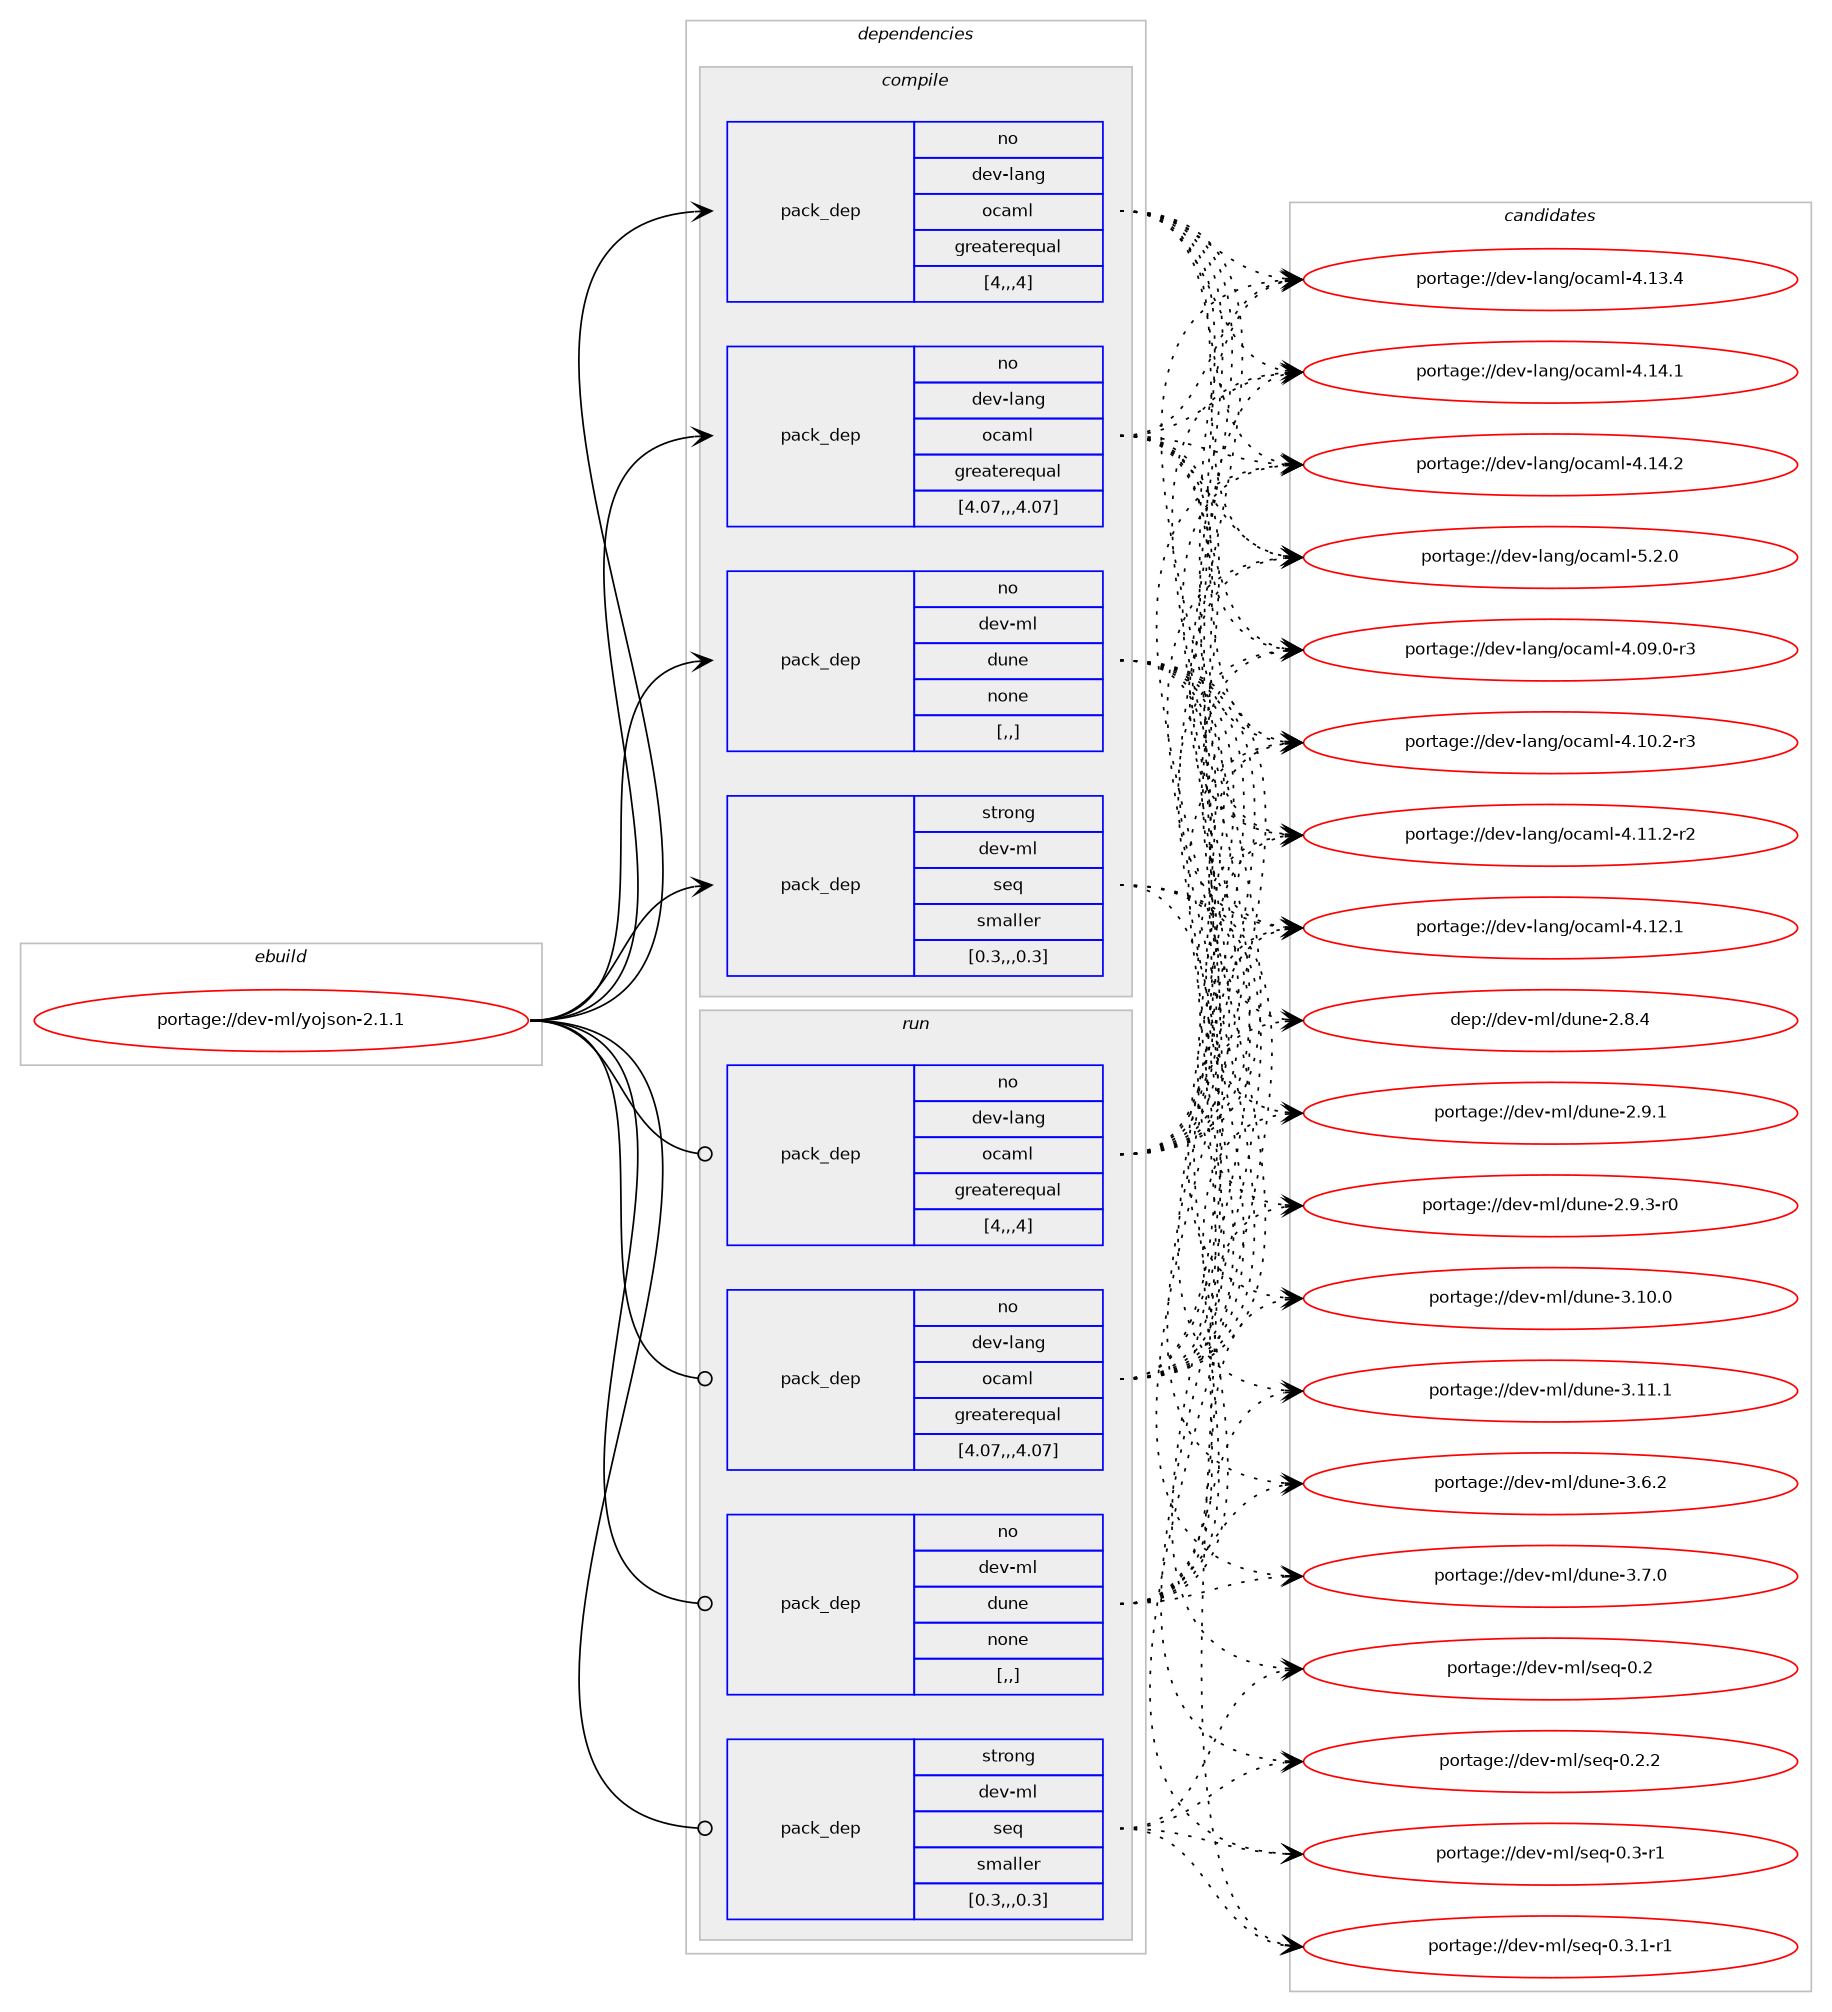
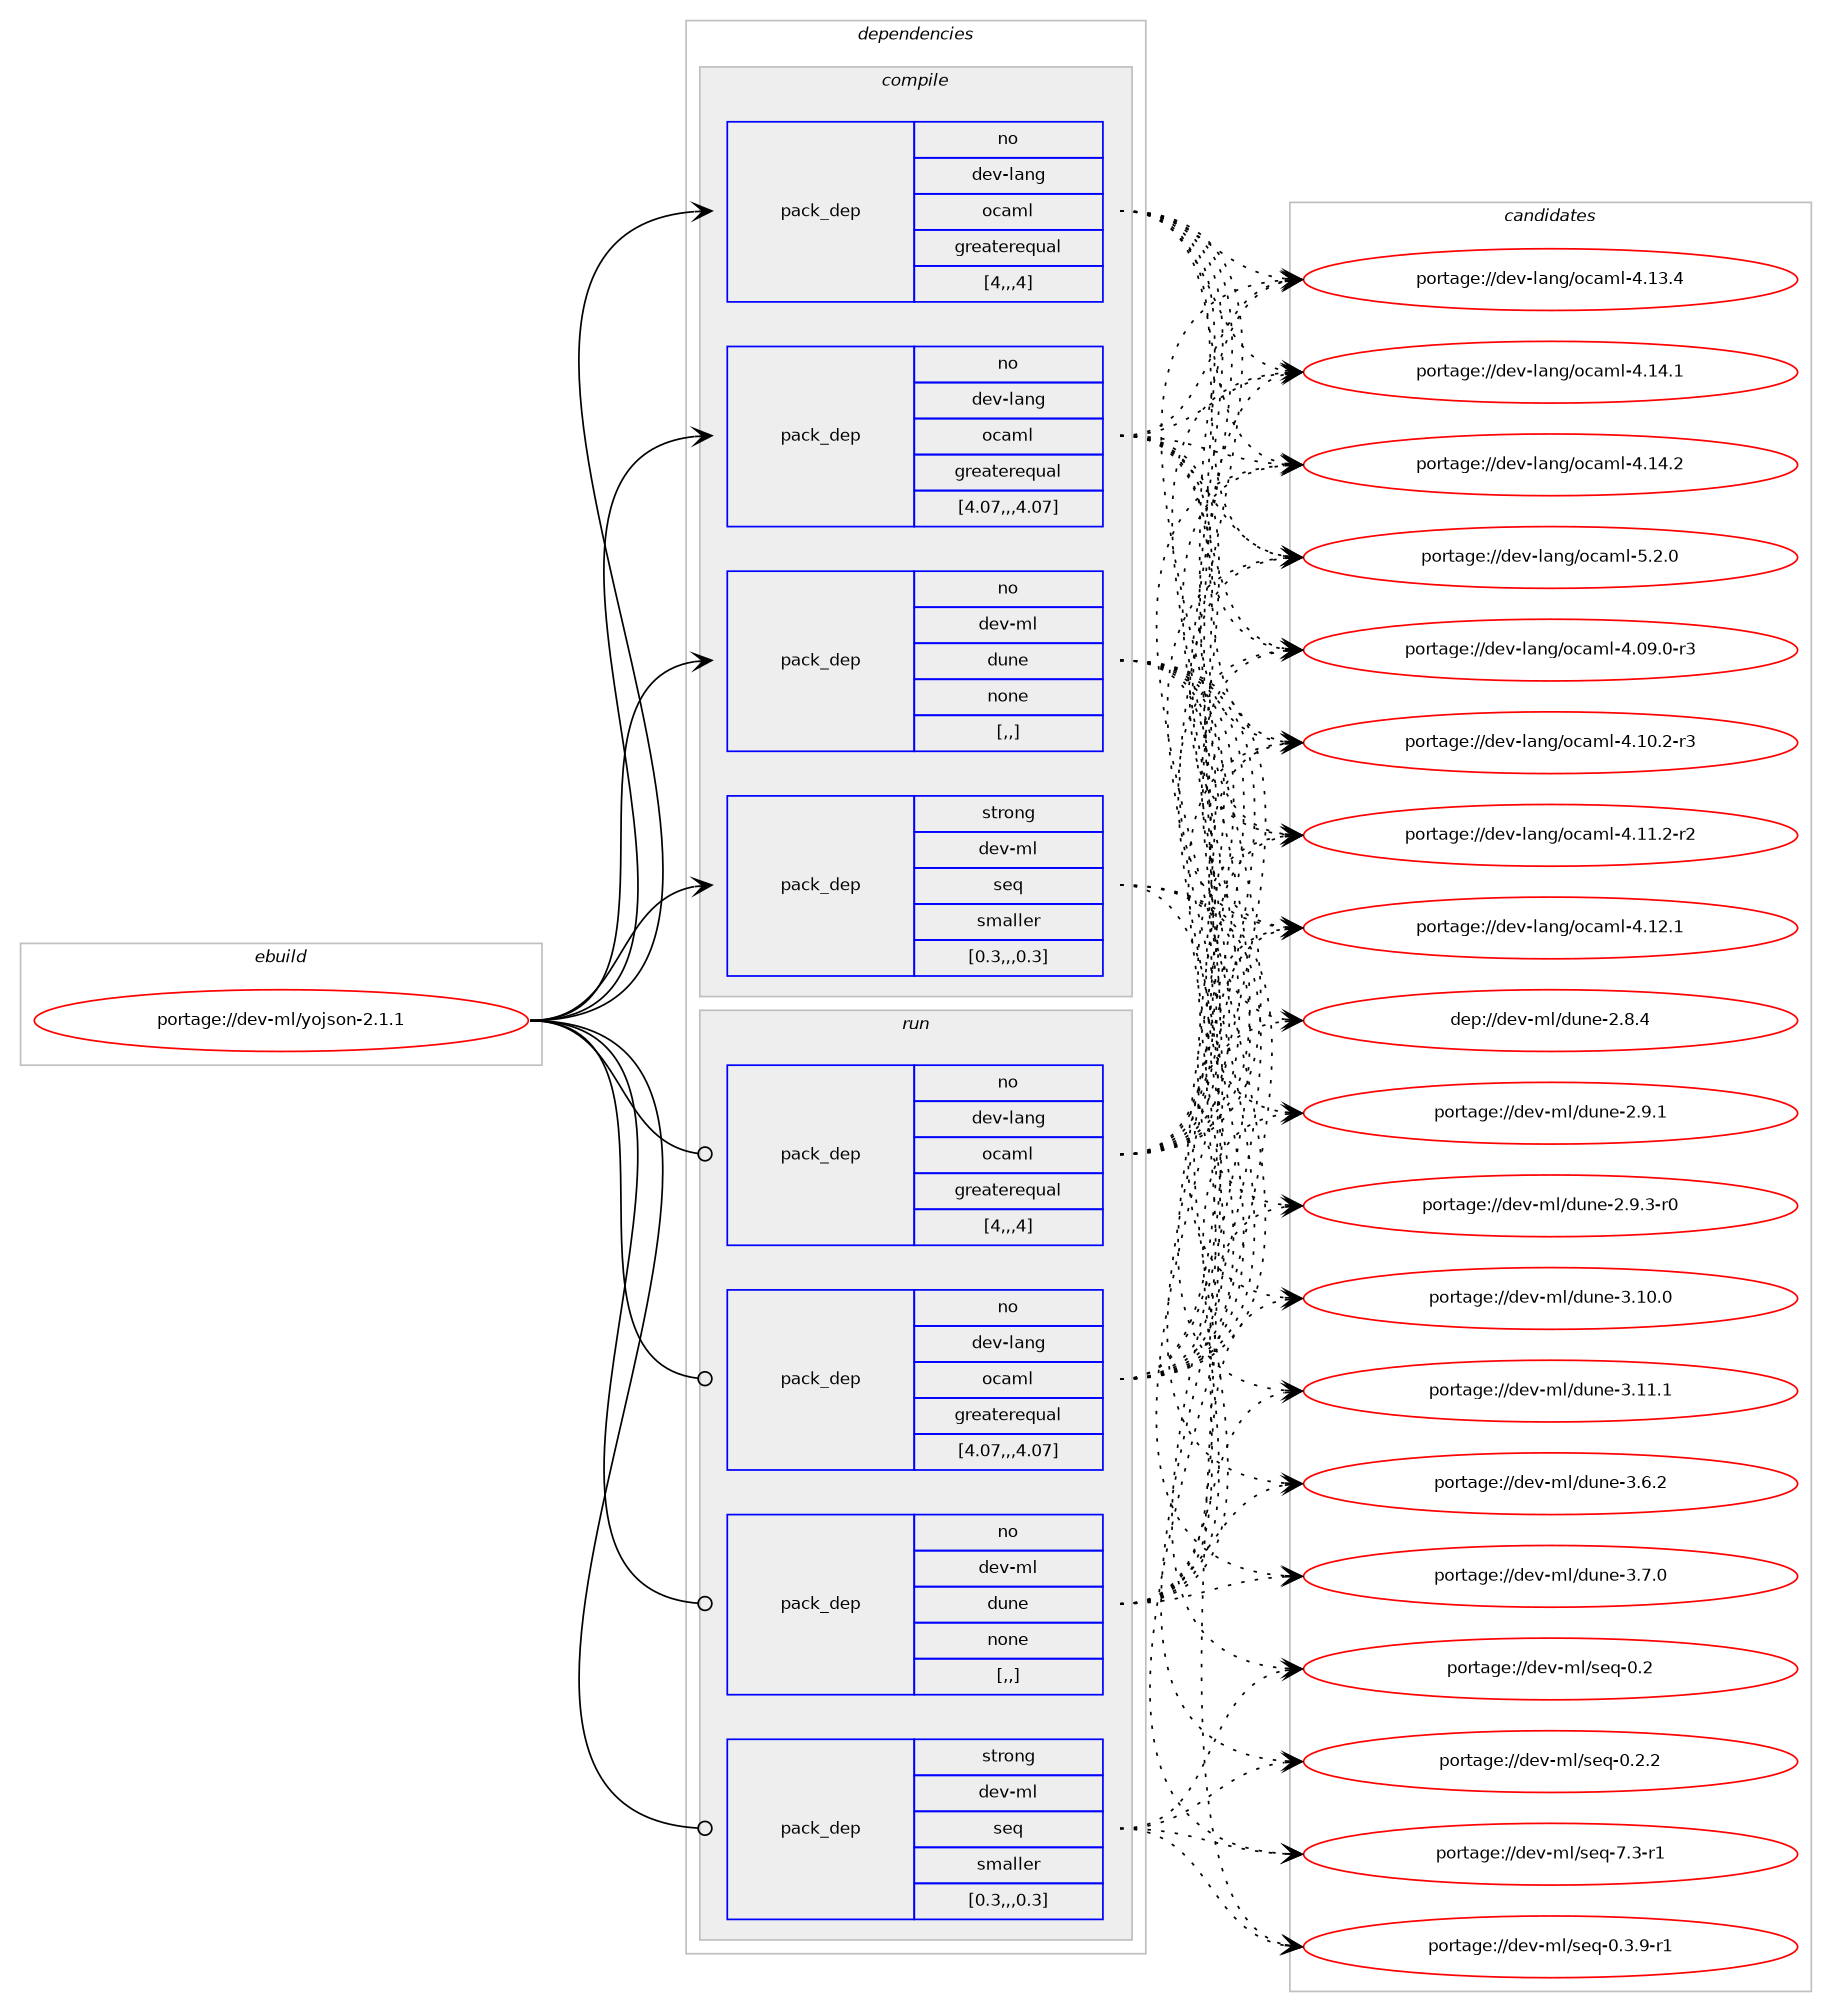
(1551, 1854) -> (1551, 1854)
(1551, 1947) -> (1551, 1947)
